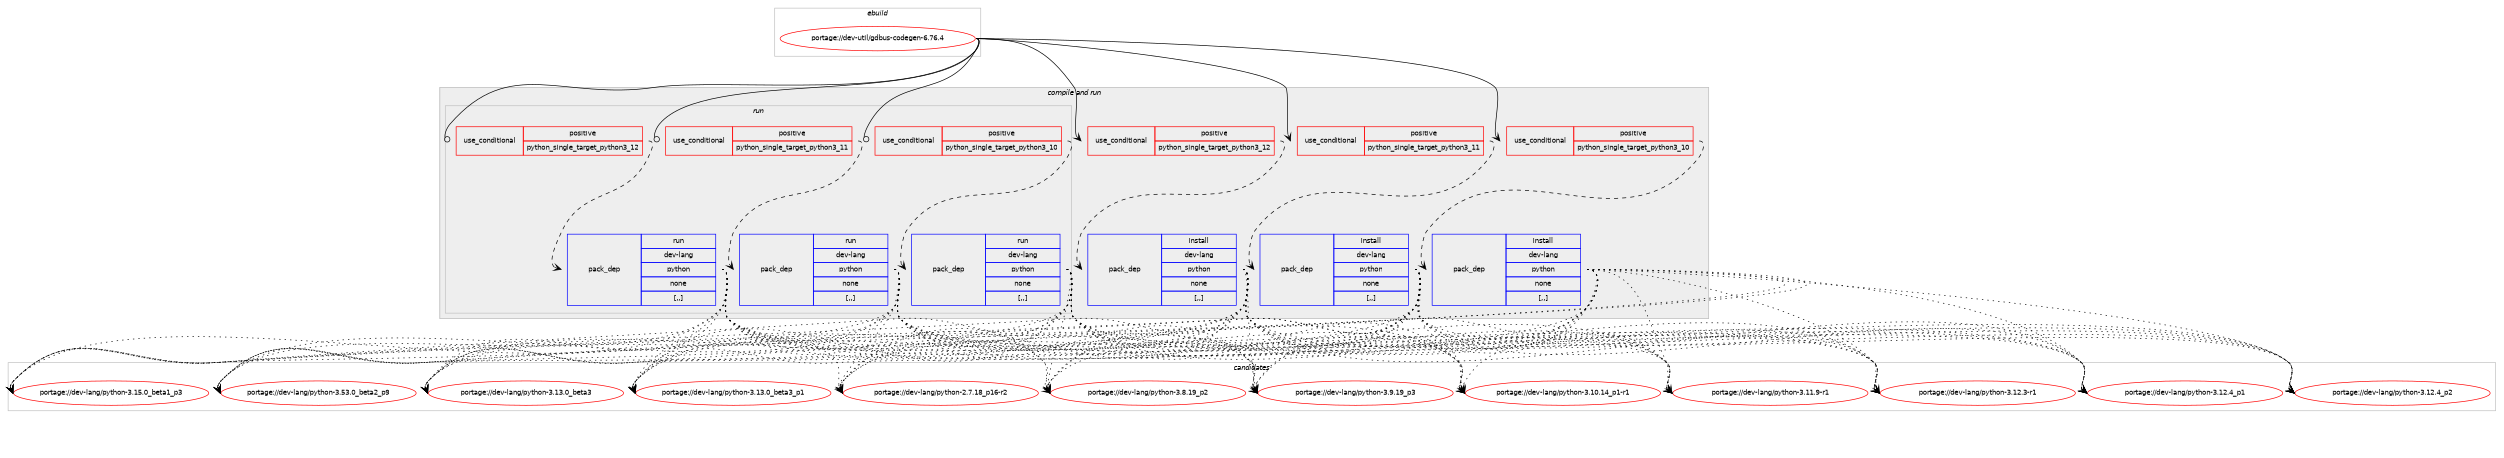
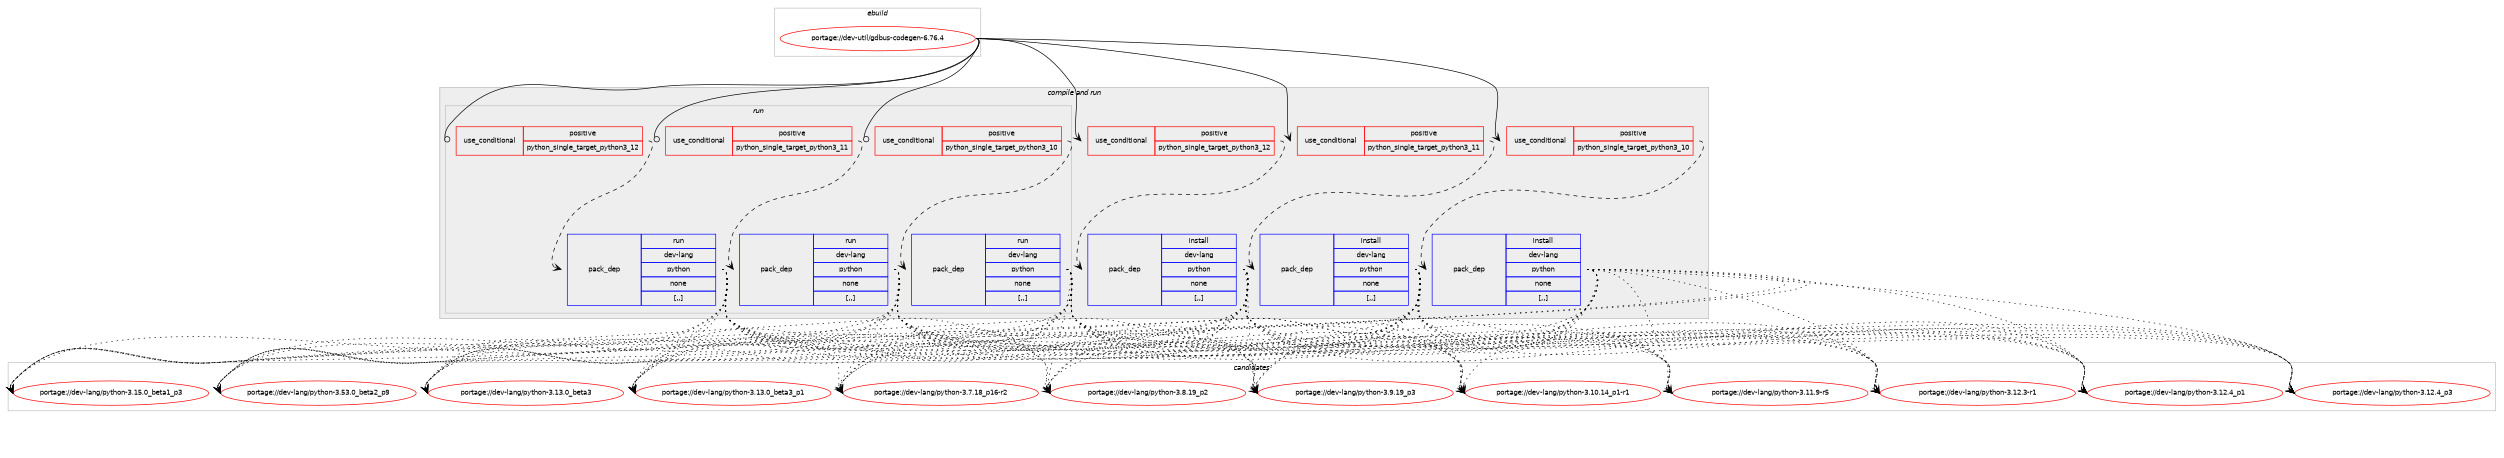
(941, 393) -> (941, 393)
(1770, 393) -> (1770, 393)
(2393, 393) -> (2393, 393)
